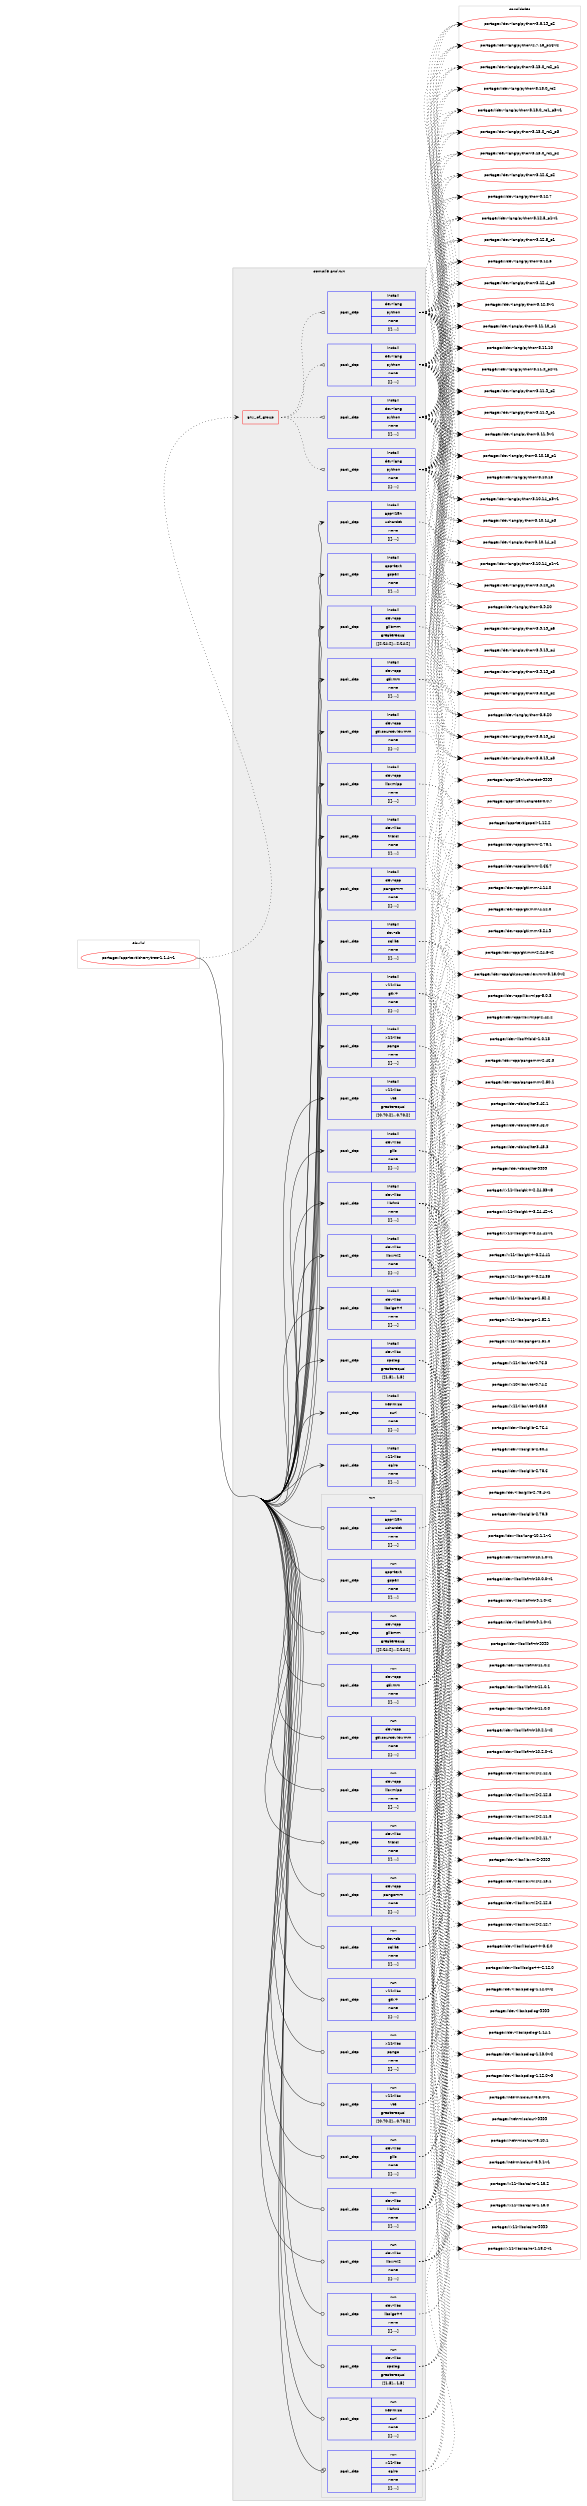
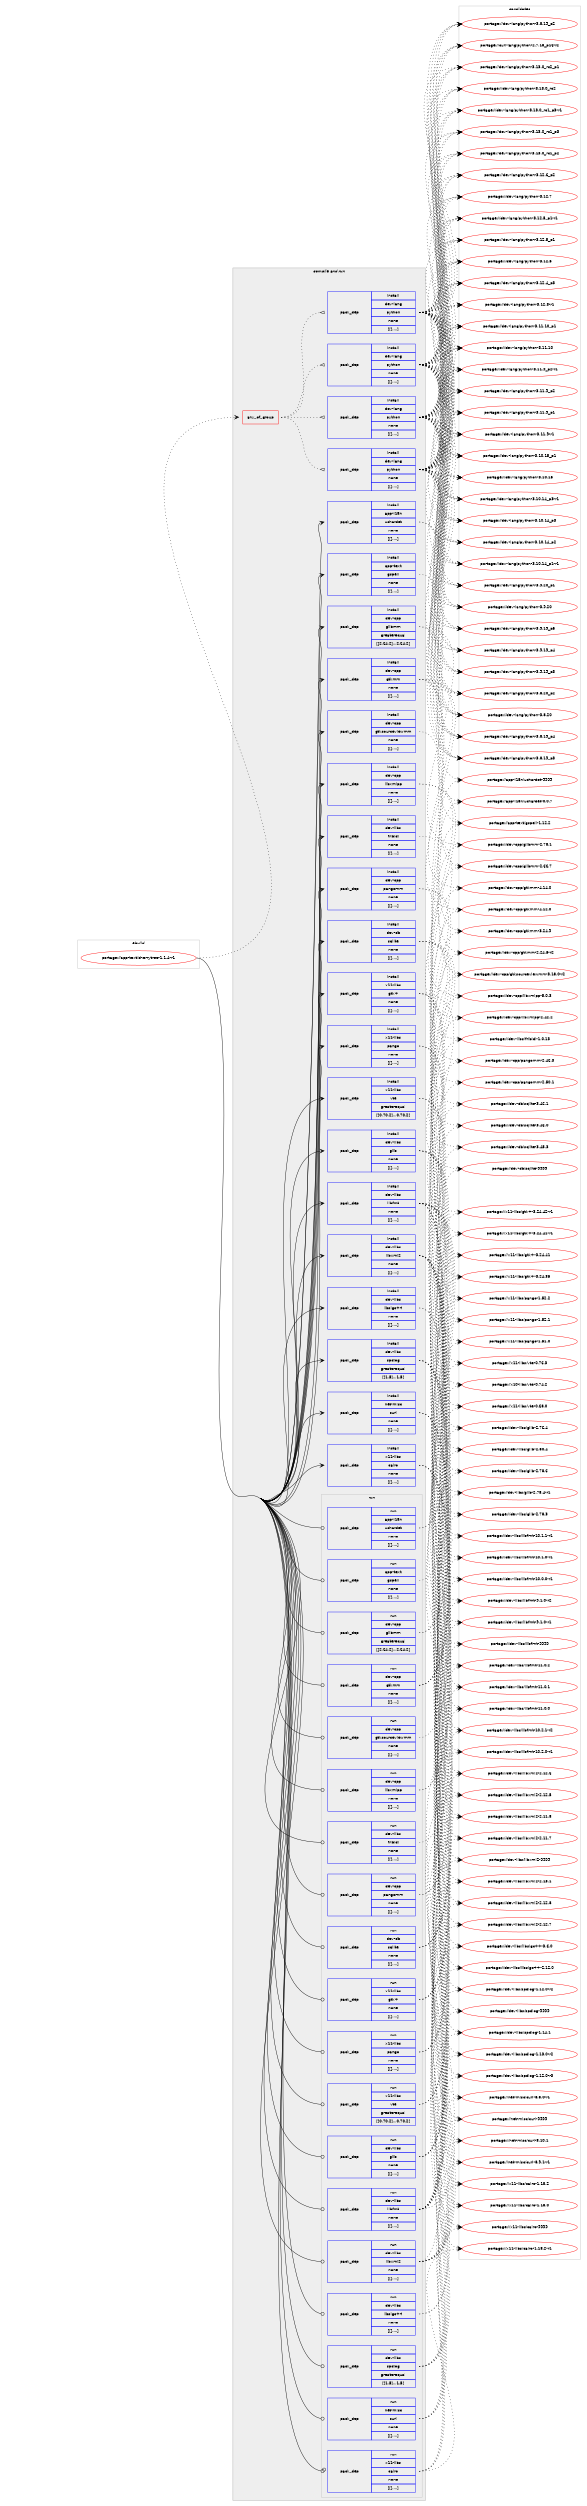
(520, 46) -> (520, 46)
(520, 1190) -> none
(520, 1536) -> (520, 1536)
